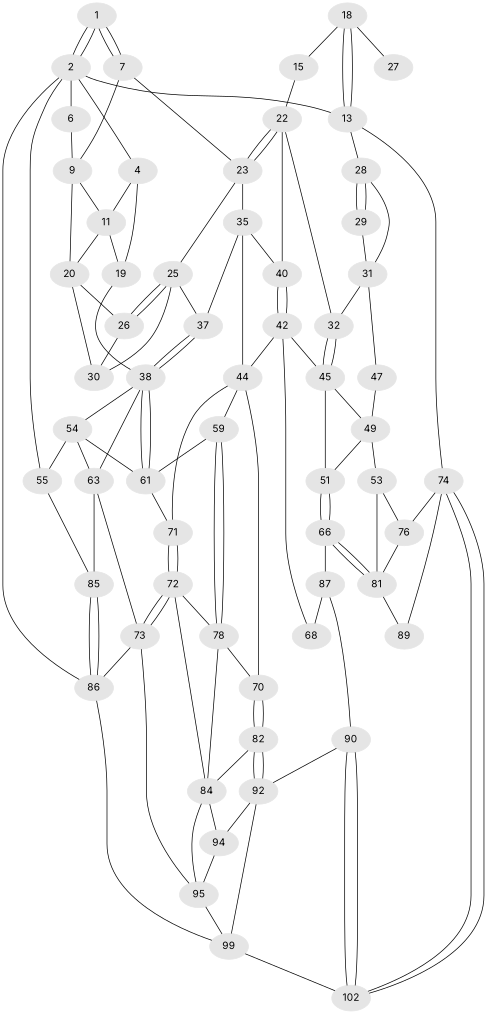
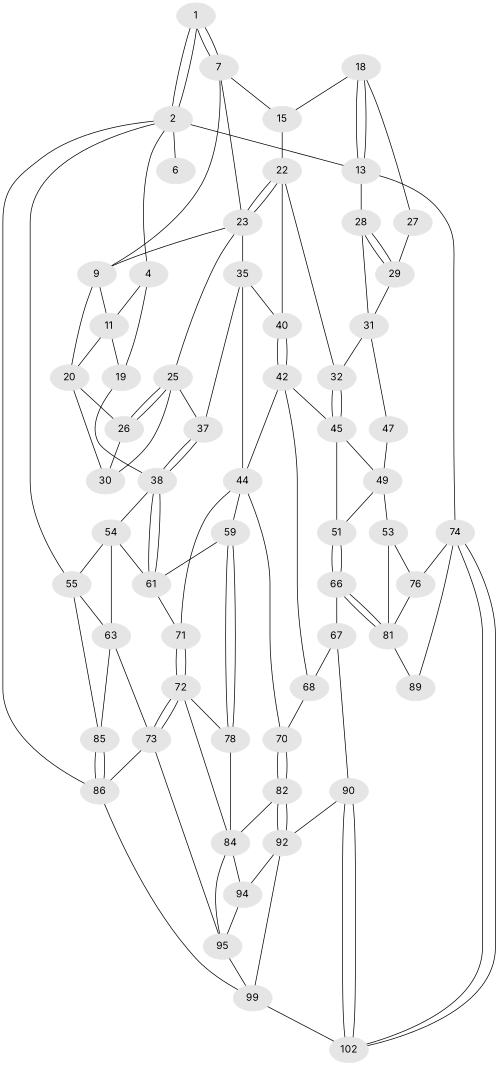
none -> (251, 93)
(72, 145) -> (168, 245)
none -> (404, 248)
(120, 429) -> (92, 610)
(325, 584) -> (337, 636)
(239, 662) -> (296, 714)
